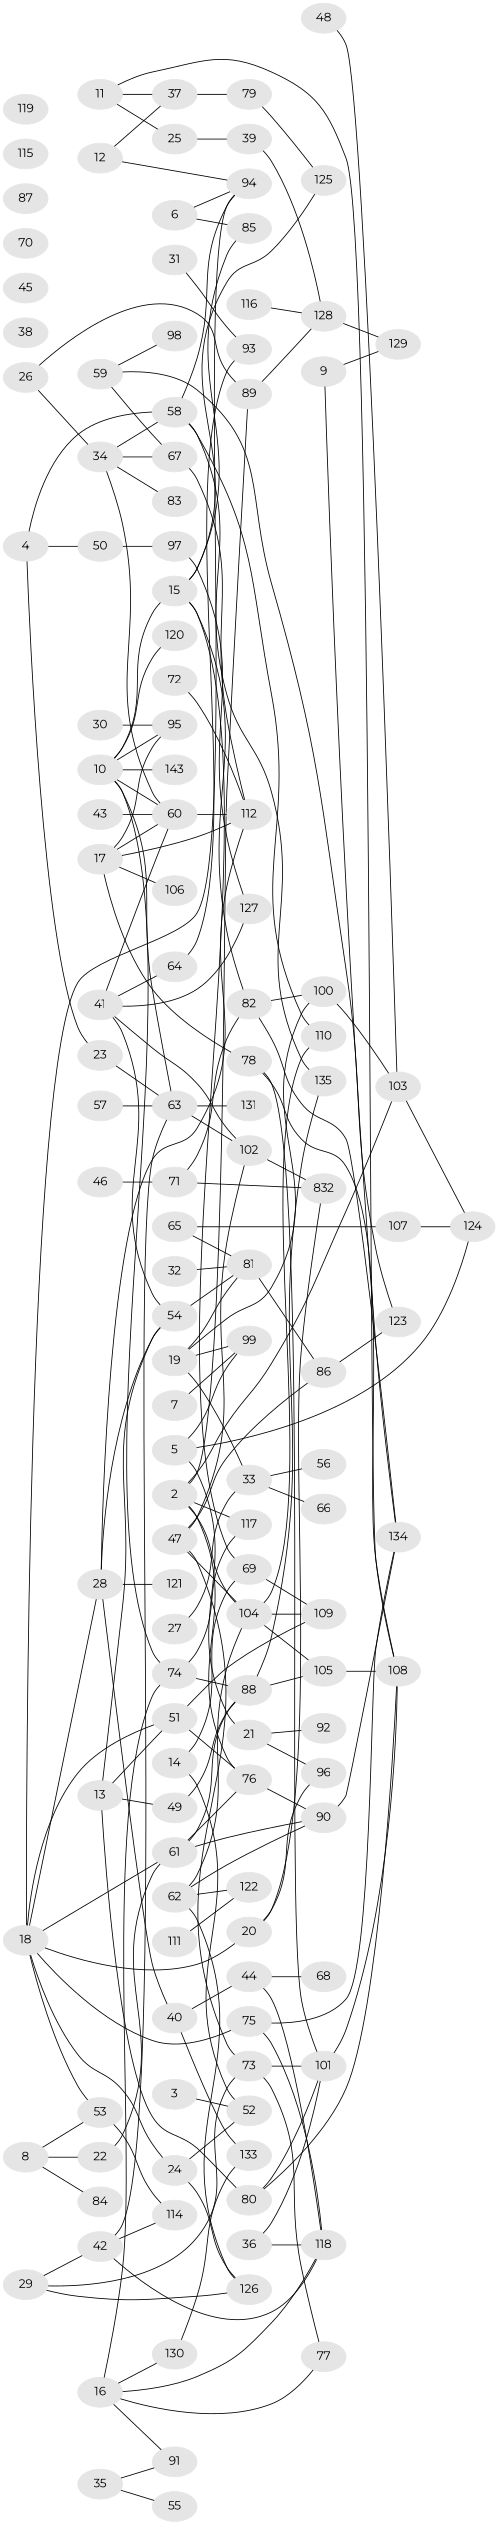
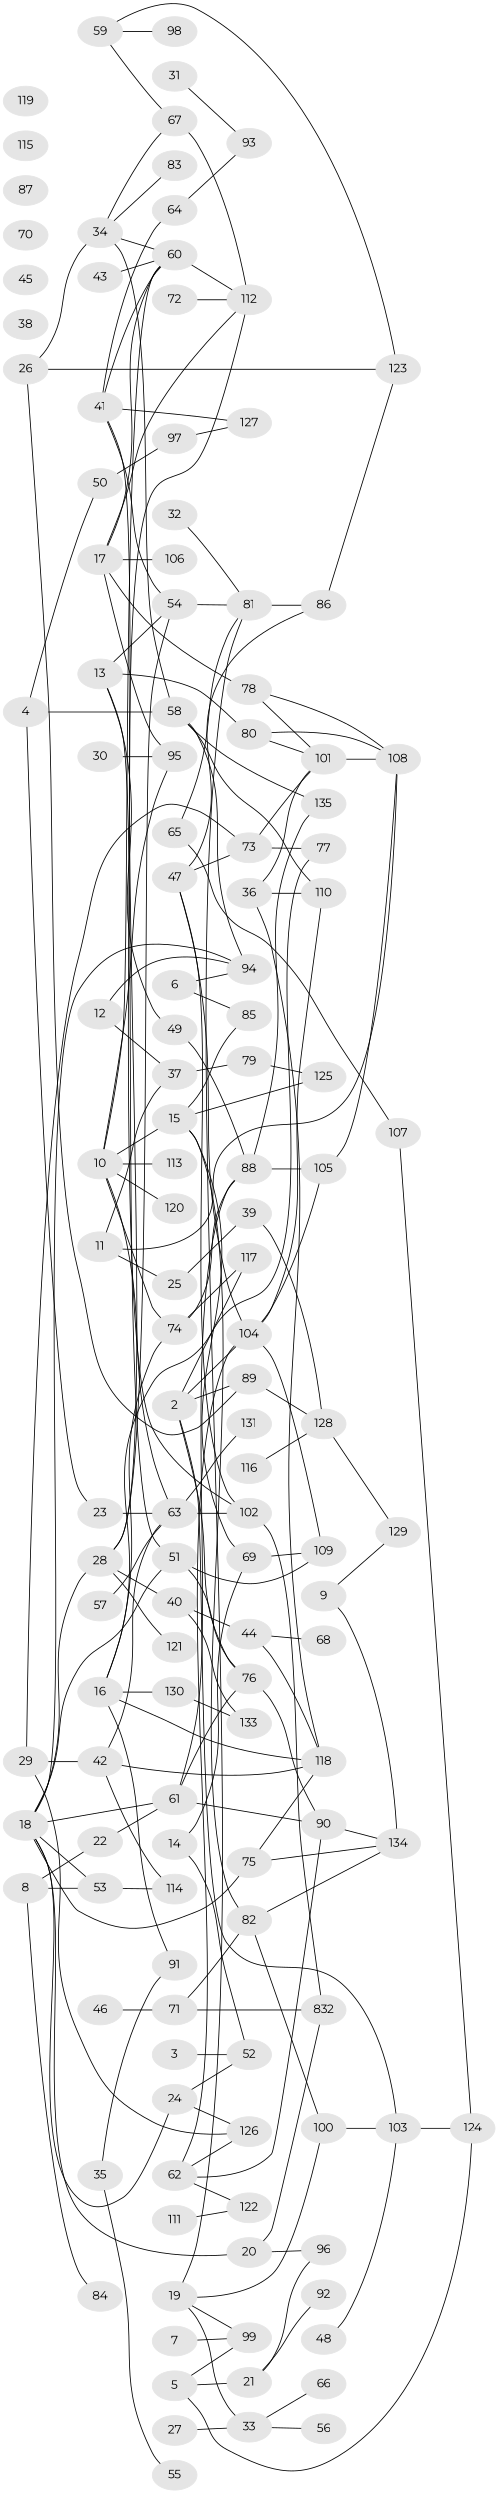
none -> (212, 369)
(175, 770) -> (175, 1164)
none -> (287, 893)
